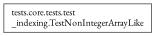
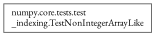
(78, 18) -> (78, 18)
